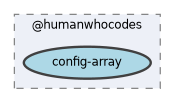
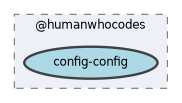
(87, 63) -> (91, 63)
